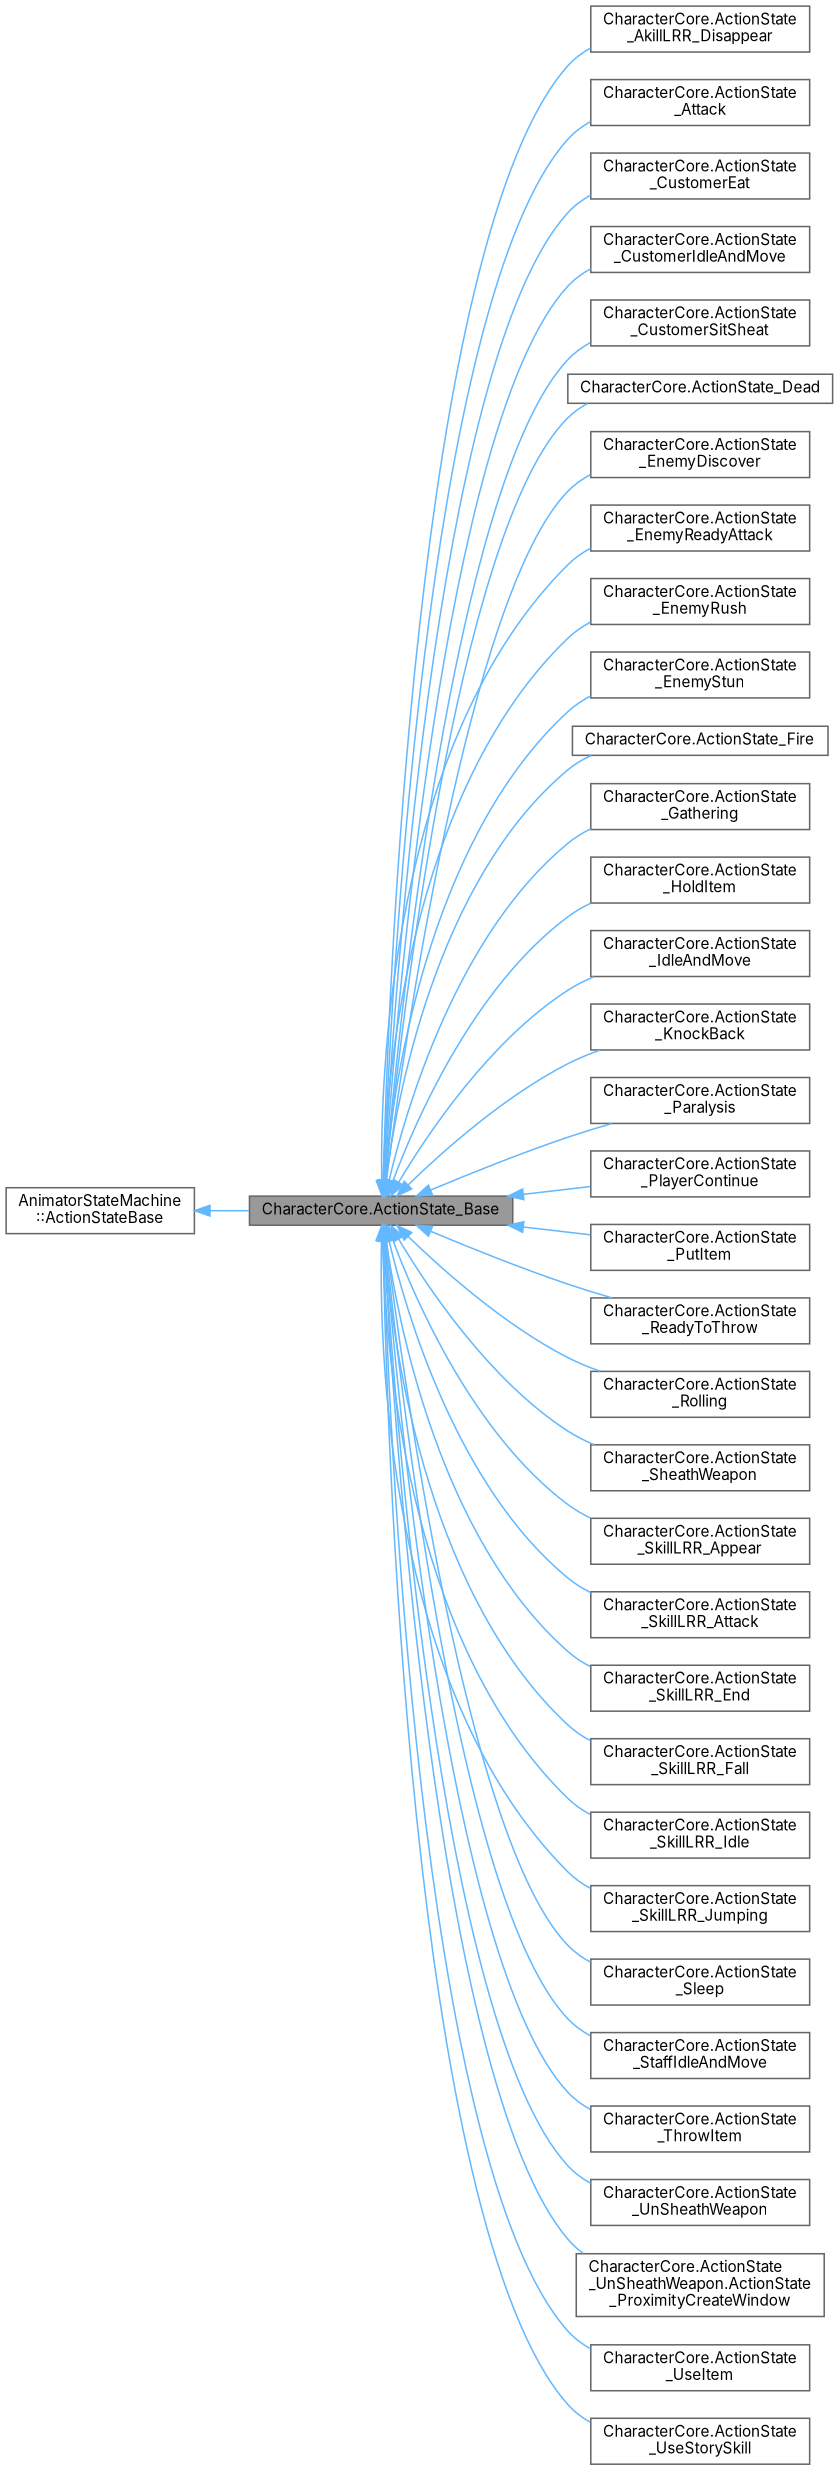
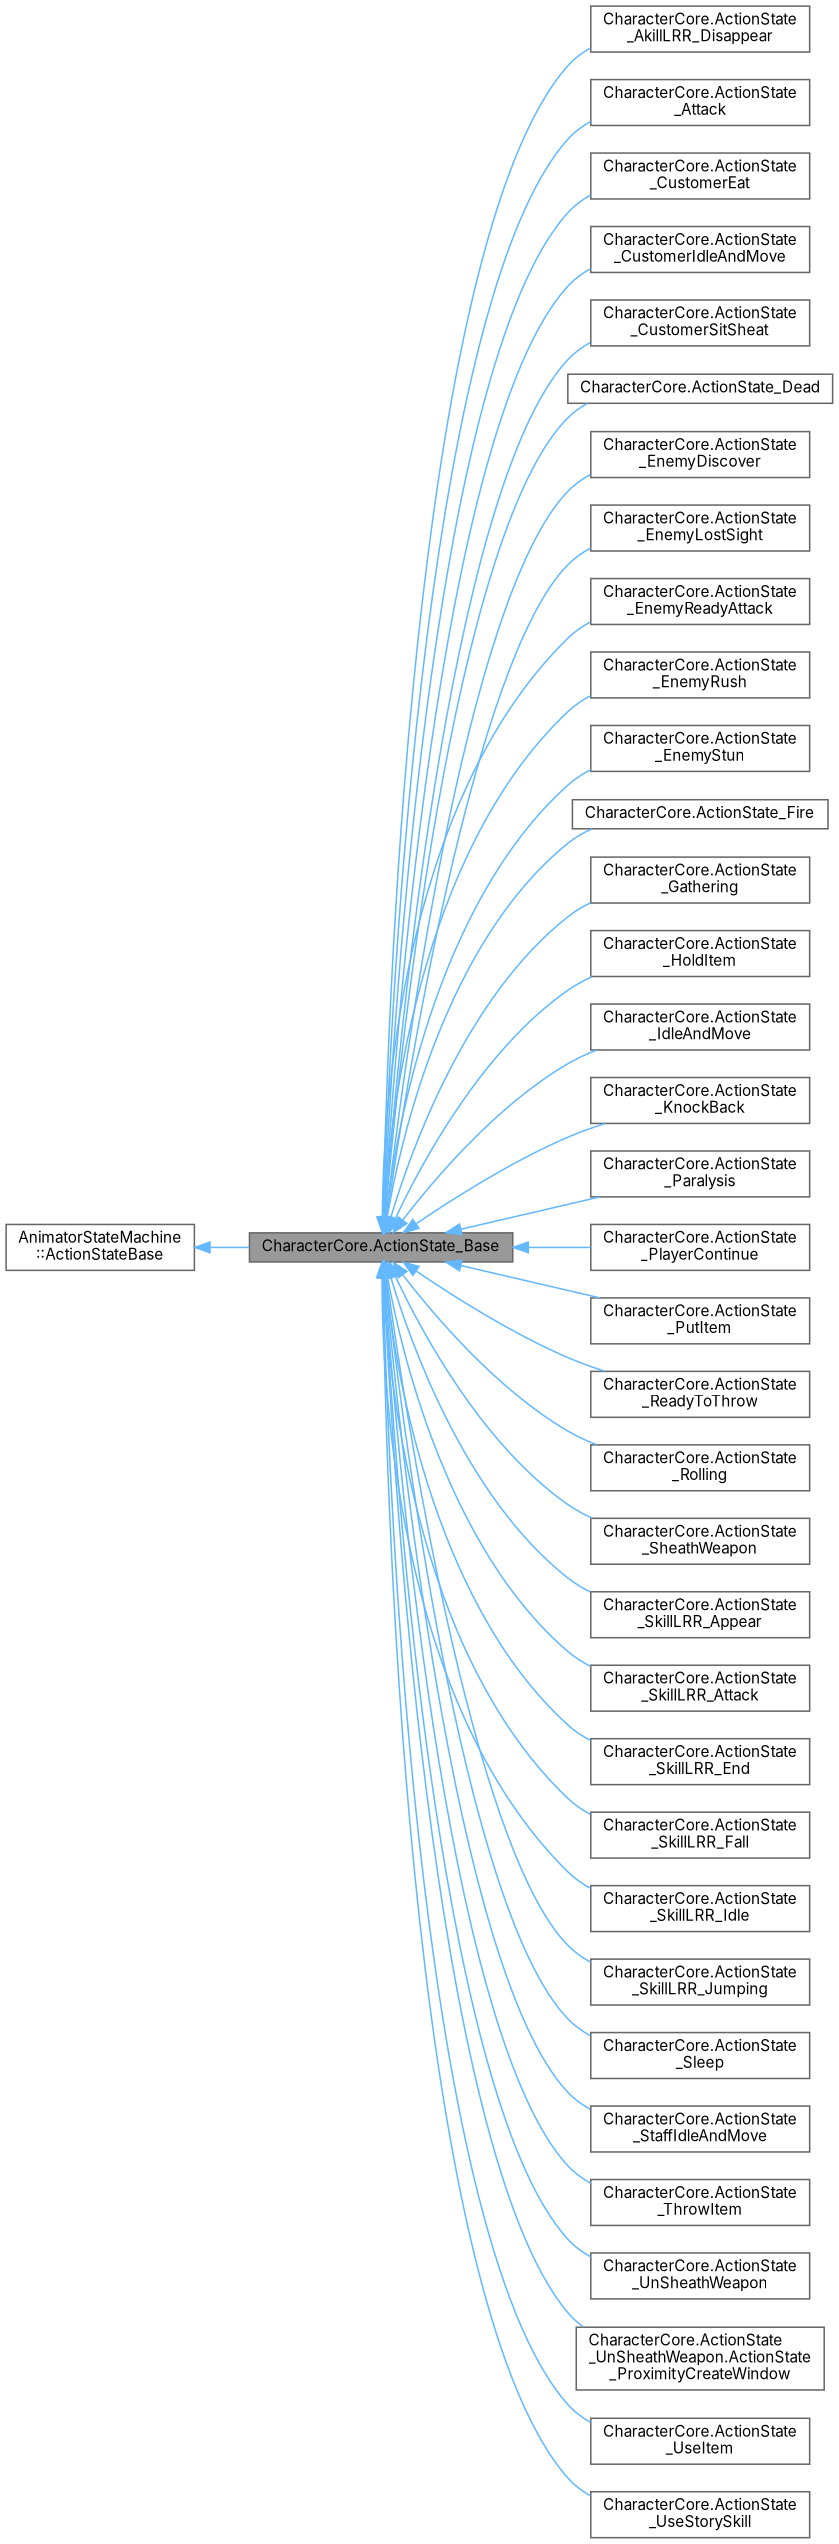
none -> (700, 528)
